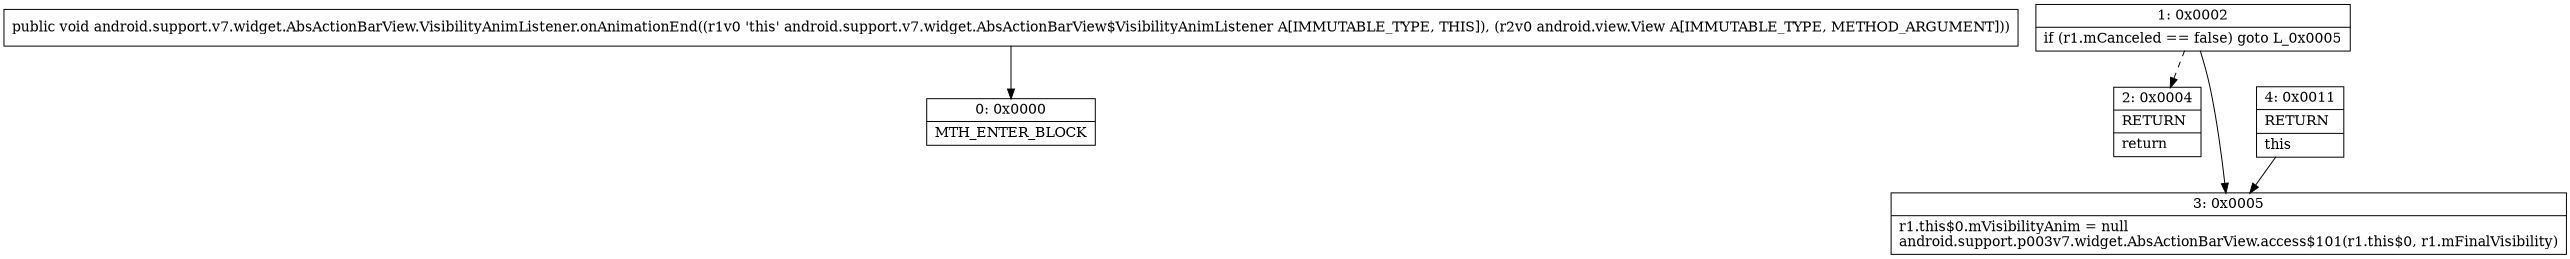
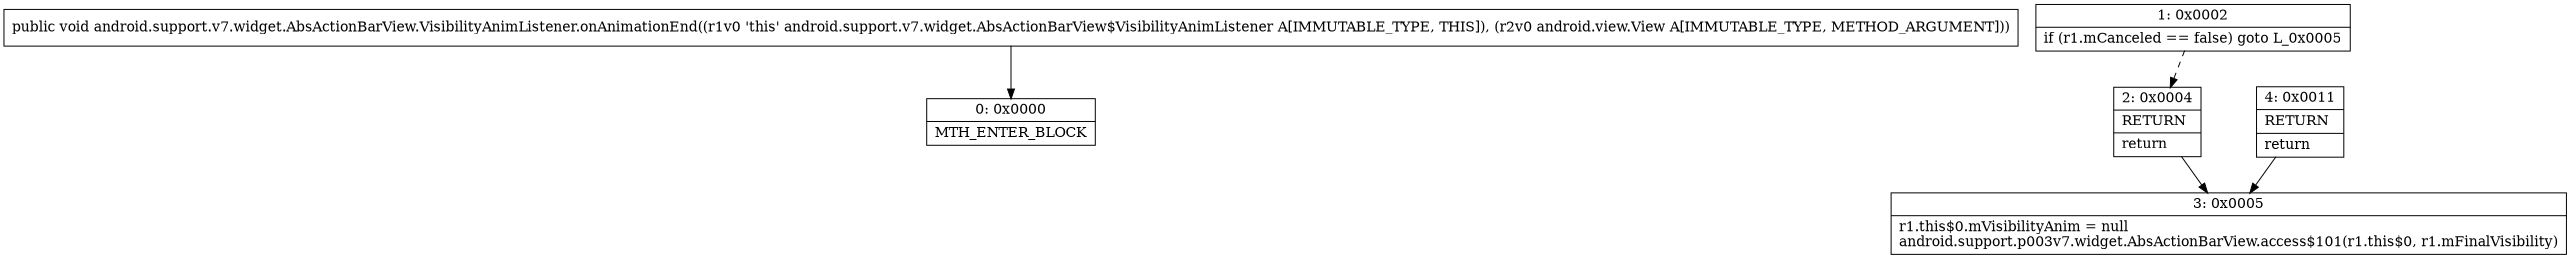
(2216, 116) -> (2192, 171)
(2278, 145) -> (2287, 145)
